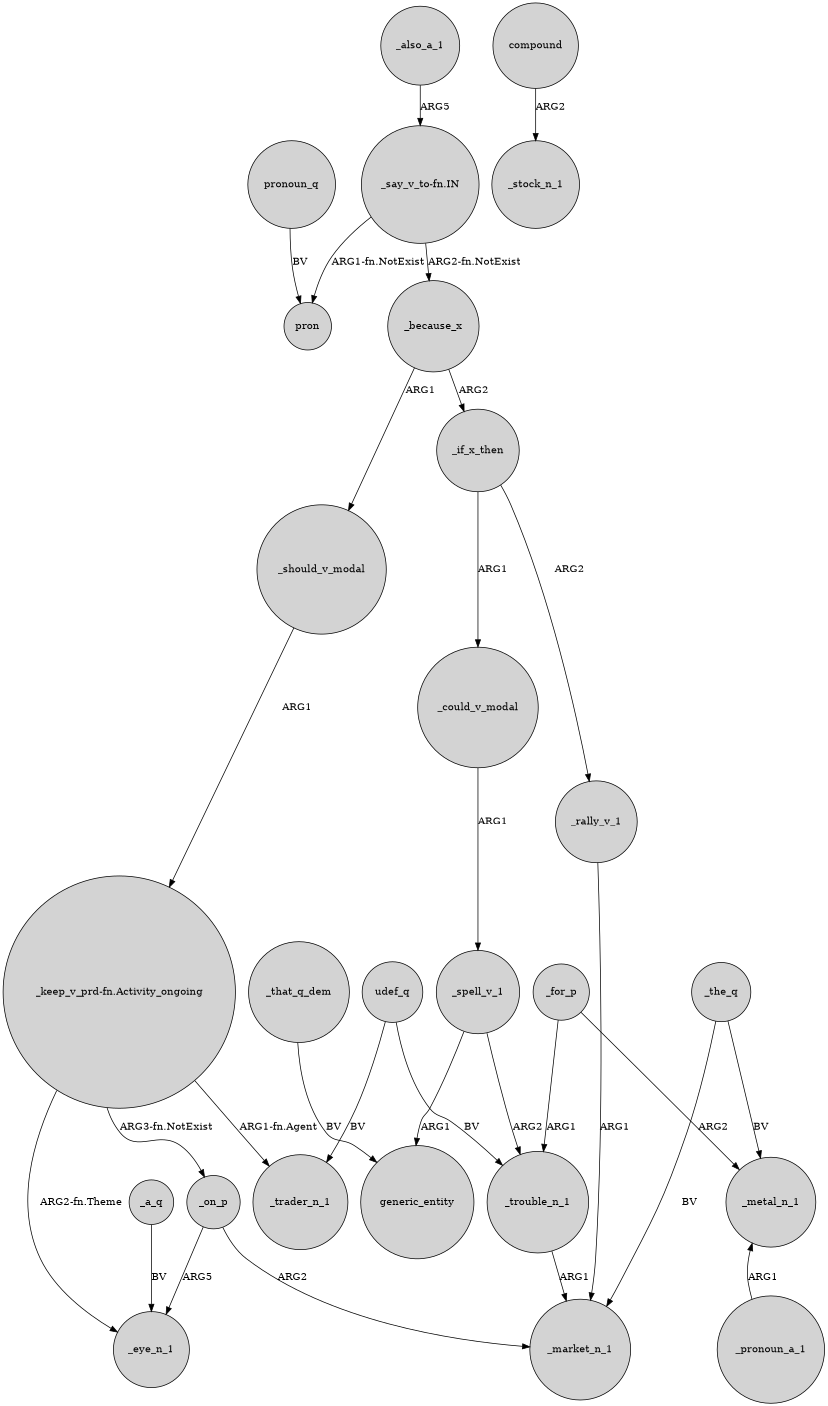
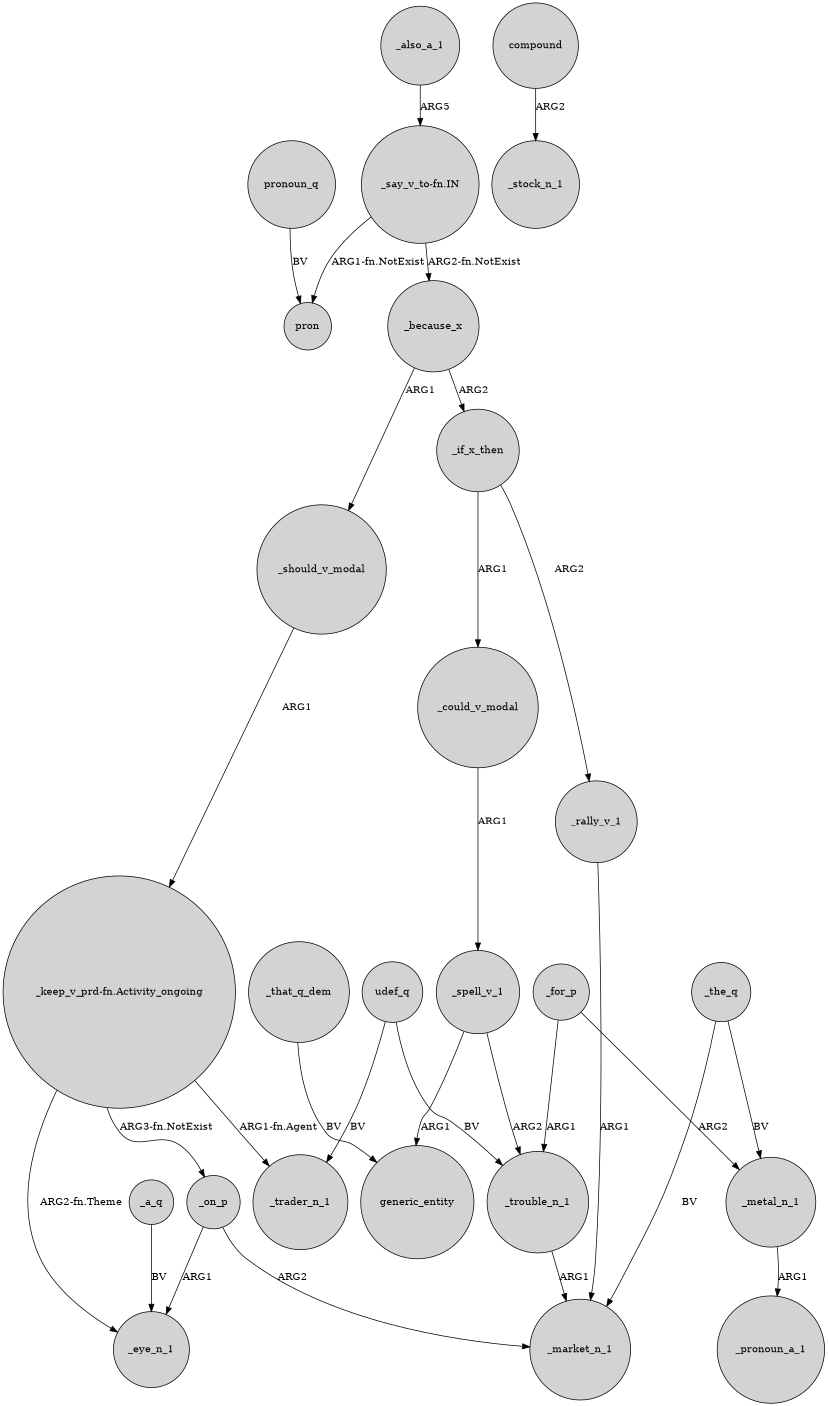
(747, 1275) -> (778, 1268)
(198, 1277) -> (198, 1277)
